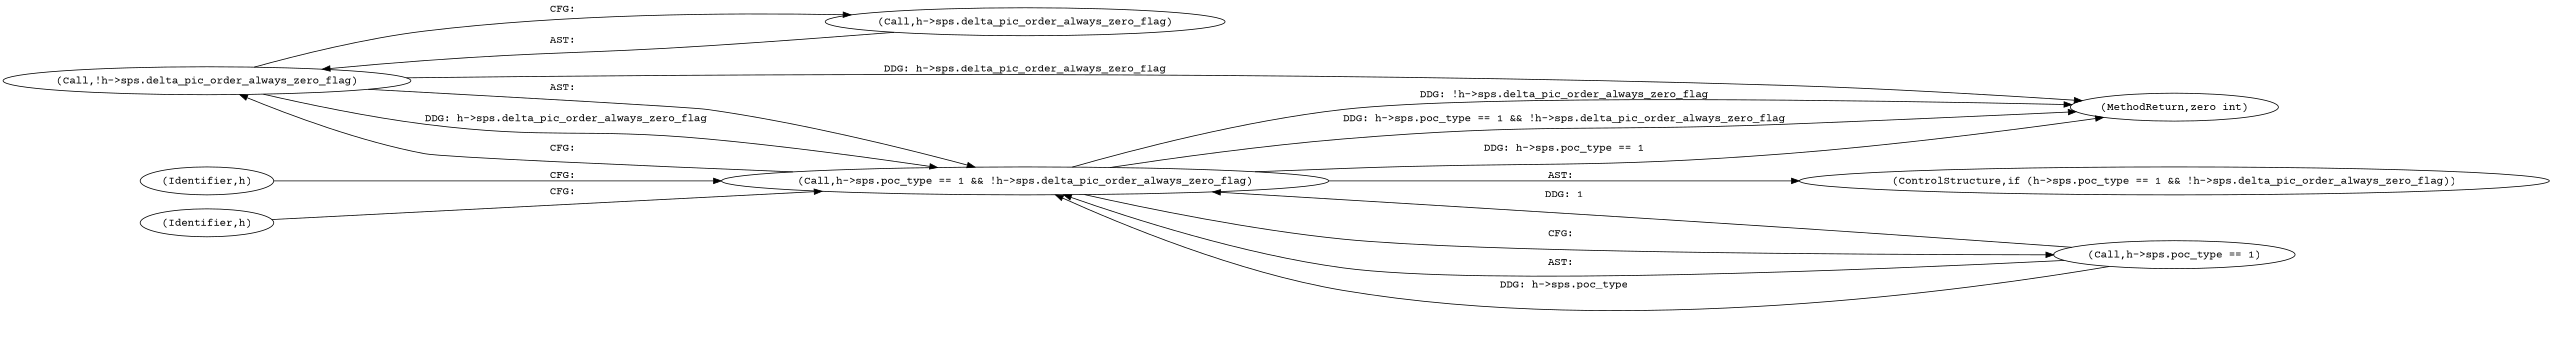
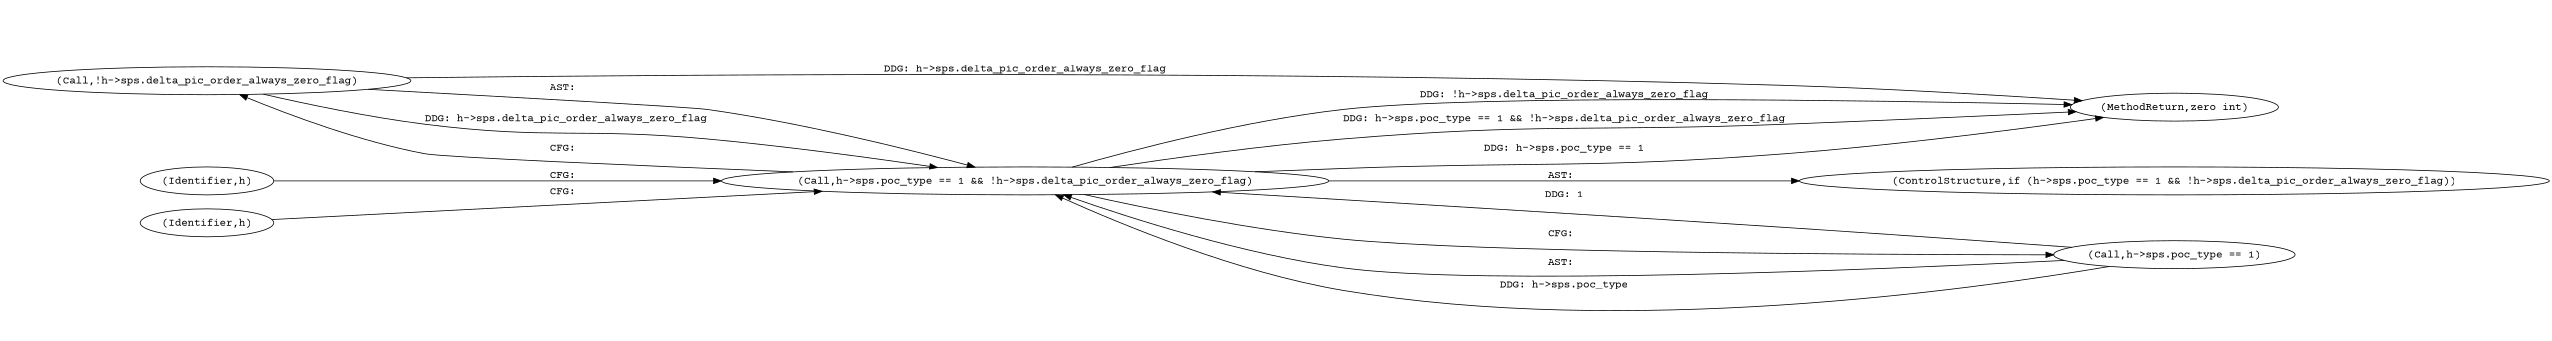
(1025, 22) -> none
